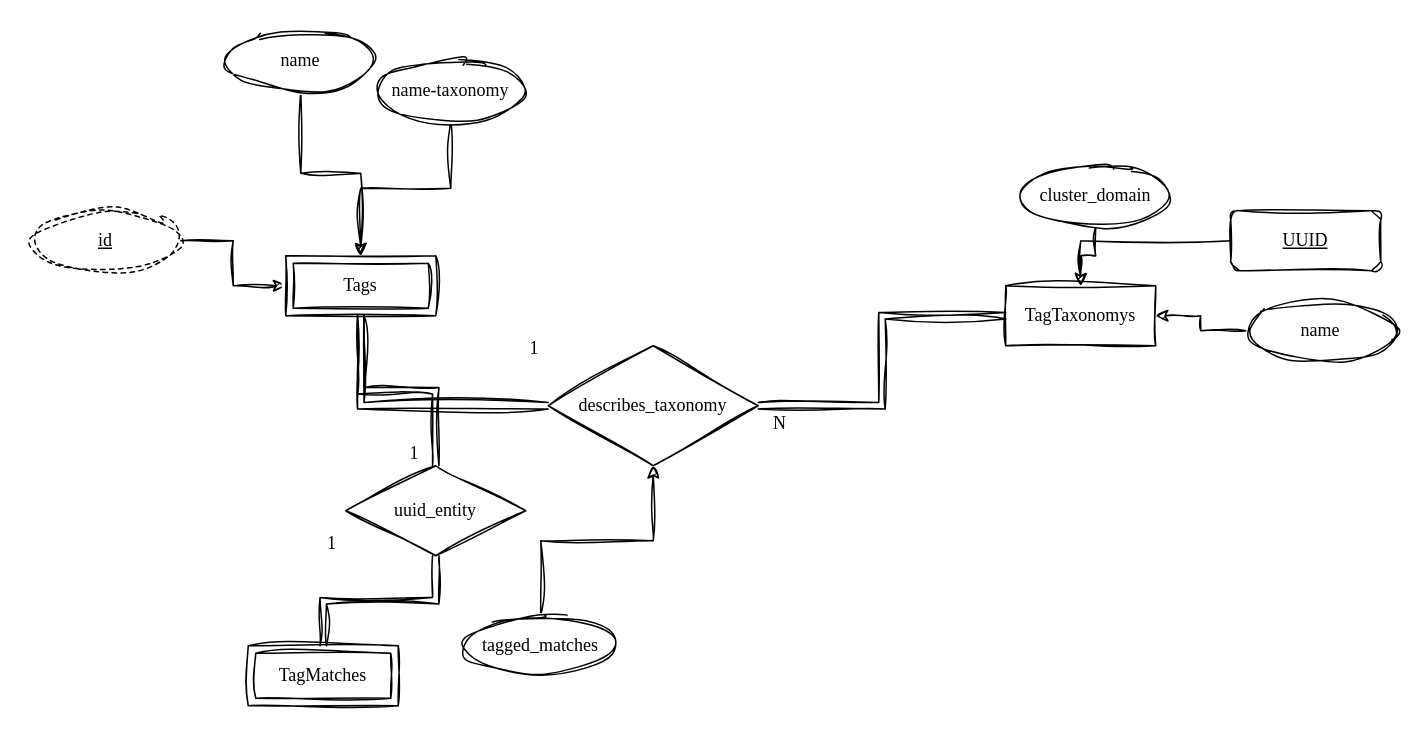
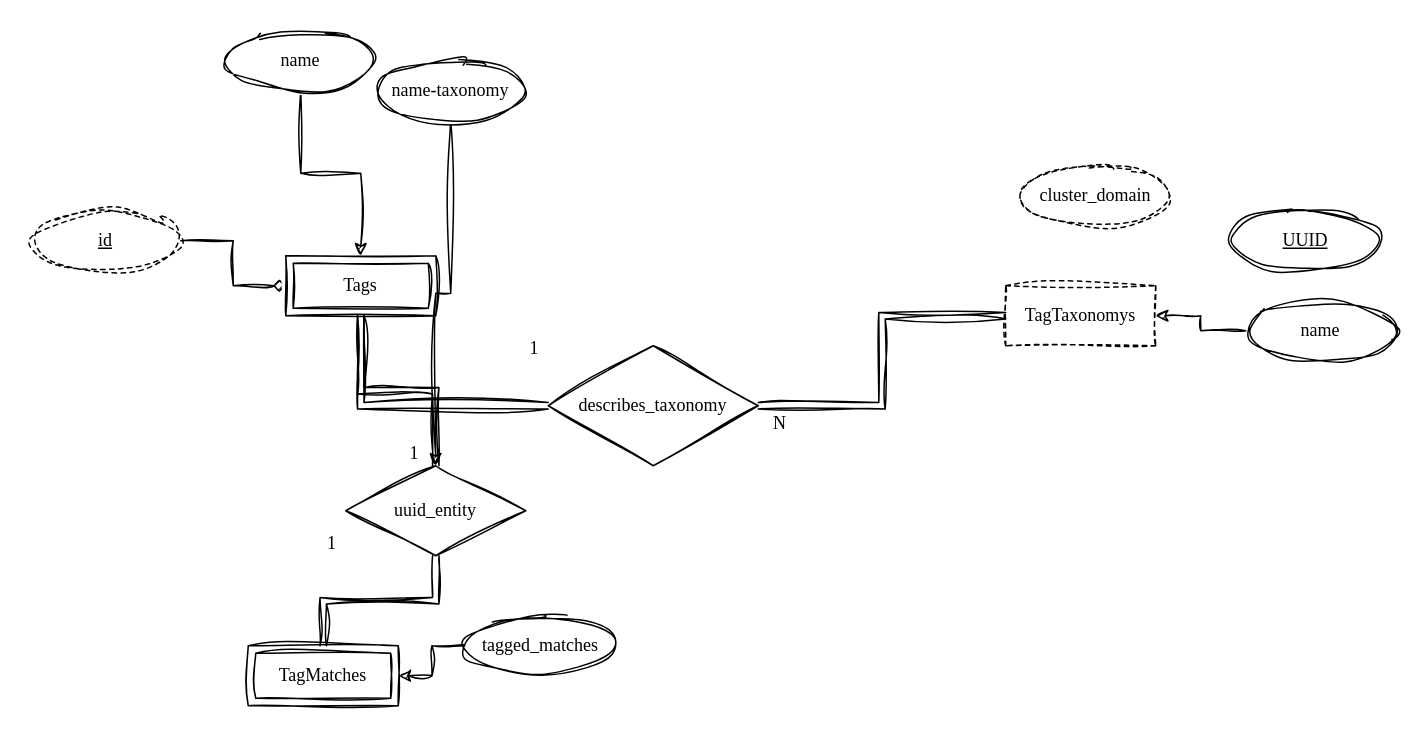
(438, 188) -> (451, 215)
(1096, 196) -> (1096, 196)
(1148, 241) -> none
(1306, 241) -> (1306, 241)
(1096, 249) -> none
(273, 286) -> (272, 286)
(1081, 316) -> (1081, 316)
(594, 541) -> (432, 659)
